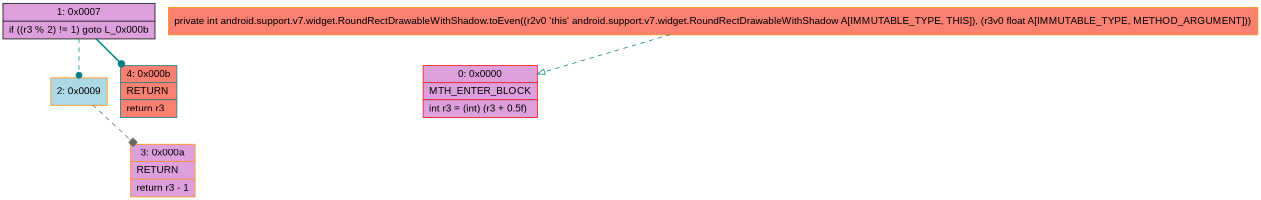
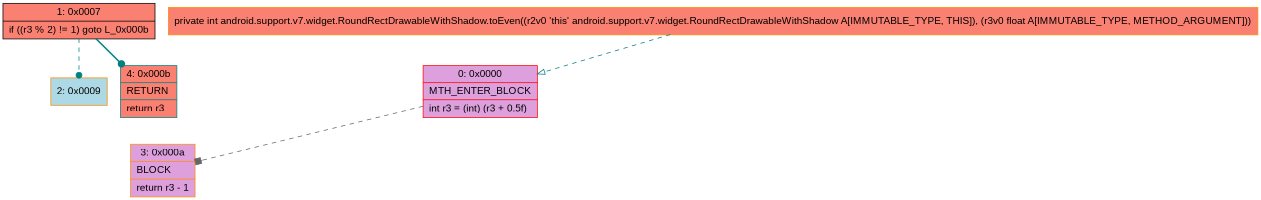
(79, 21) -> (79, 21)
(111, 122) -> (313, 133)
(158, 170) -> (154, 170)
